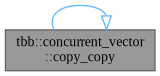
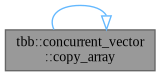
(80, 50) -> (80, 50)
